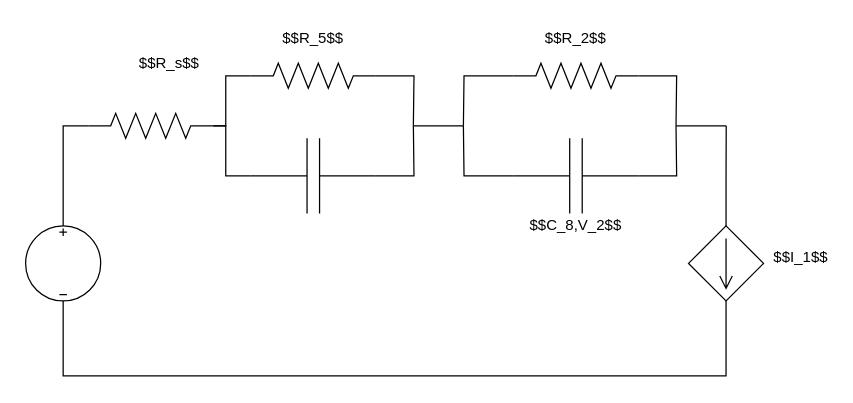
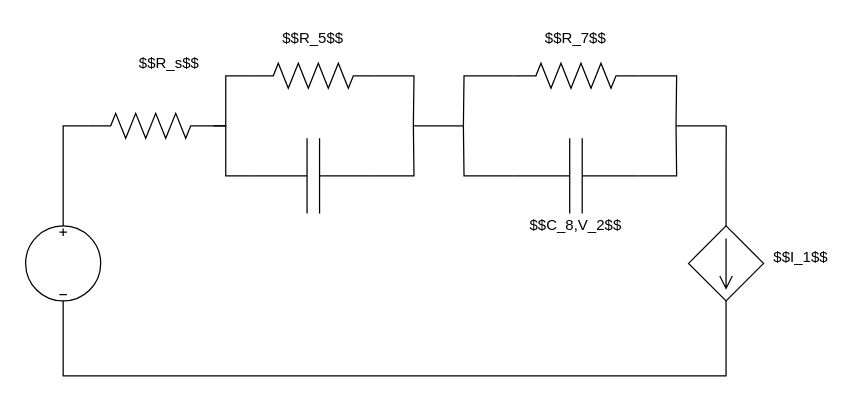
(576, 38) -> (576, 38)
